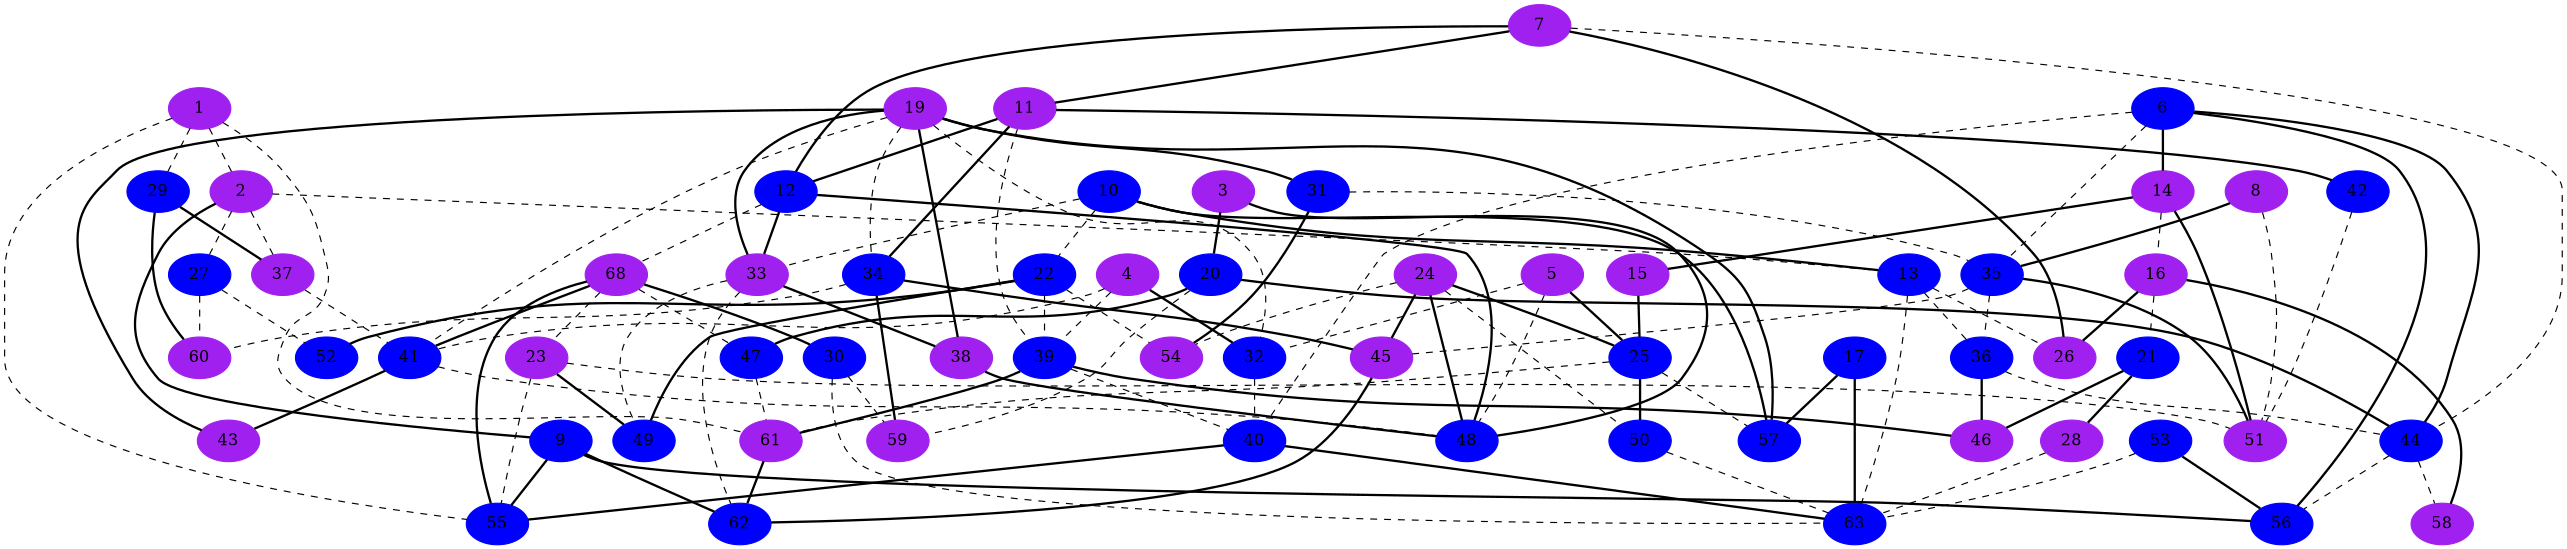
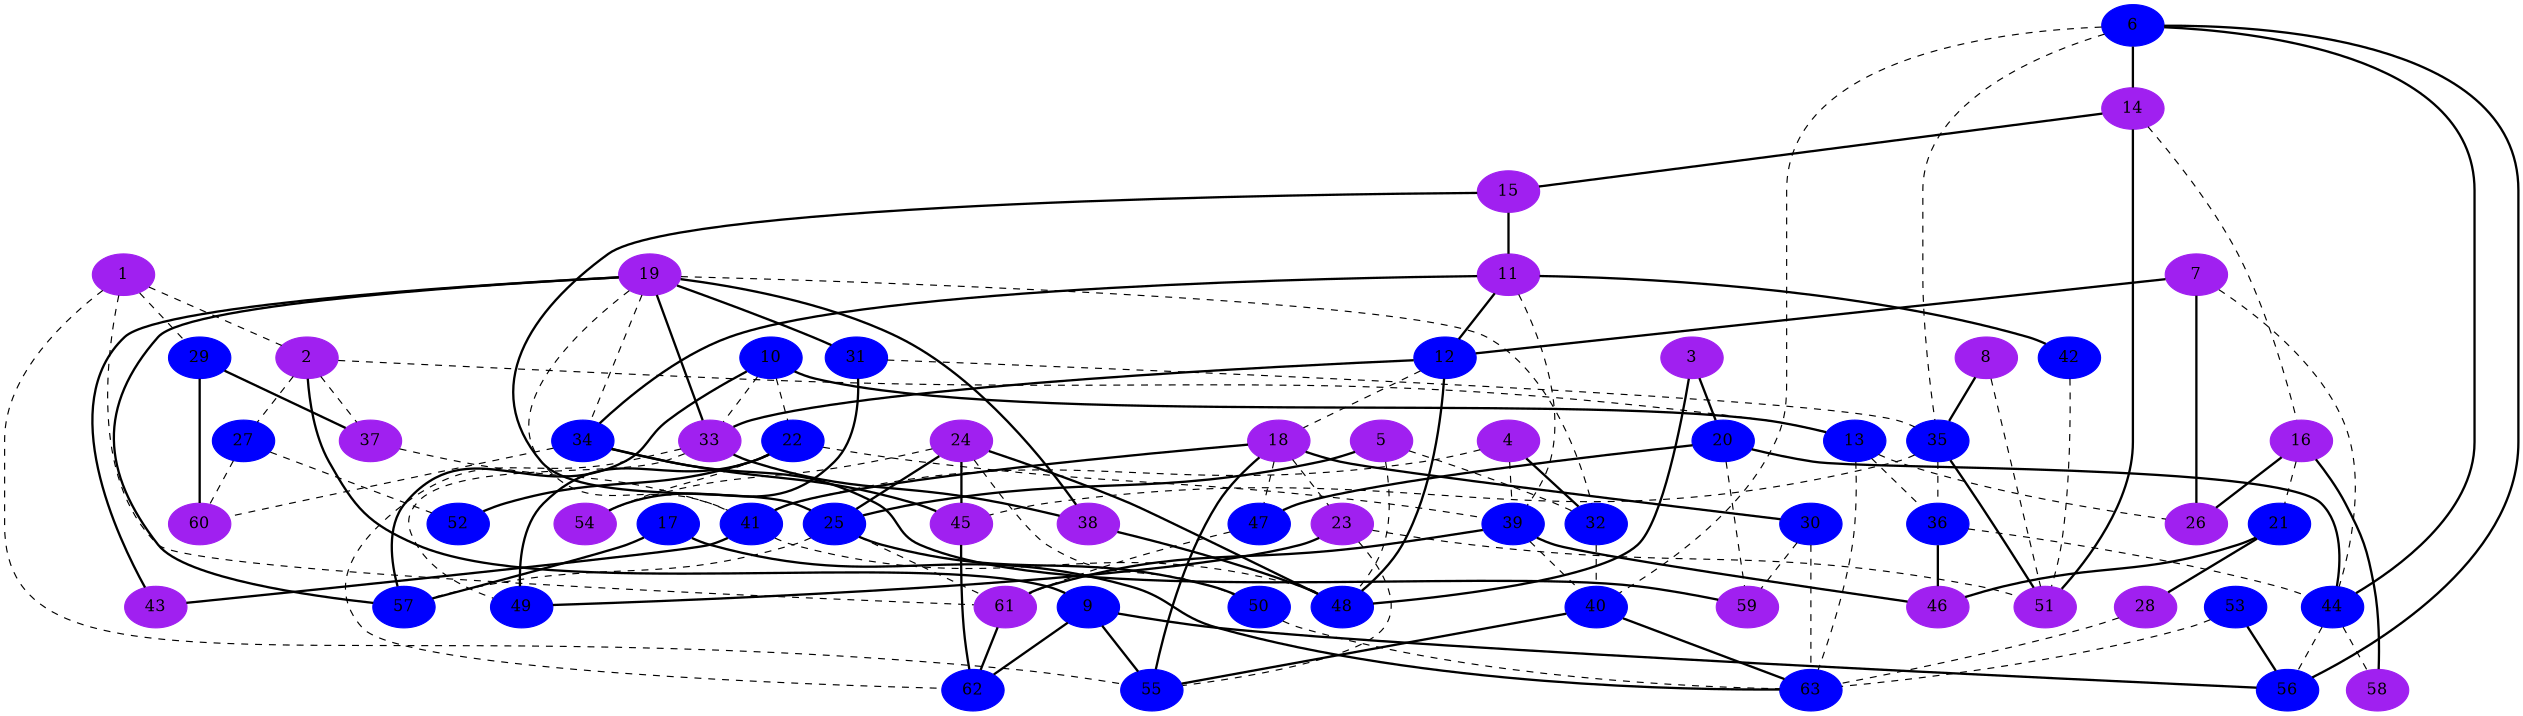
(1282, 67) -> (1508, 233)
(616, 275) -> (1279, 441)
